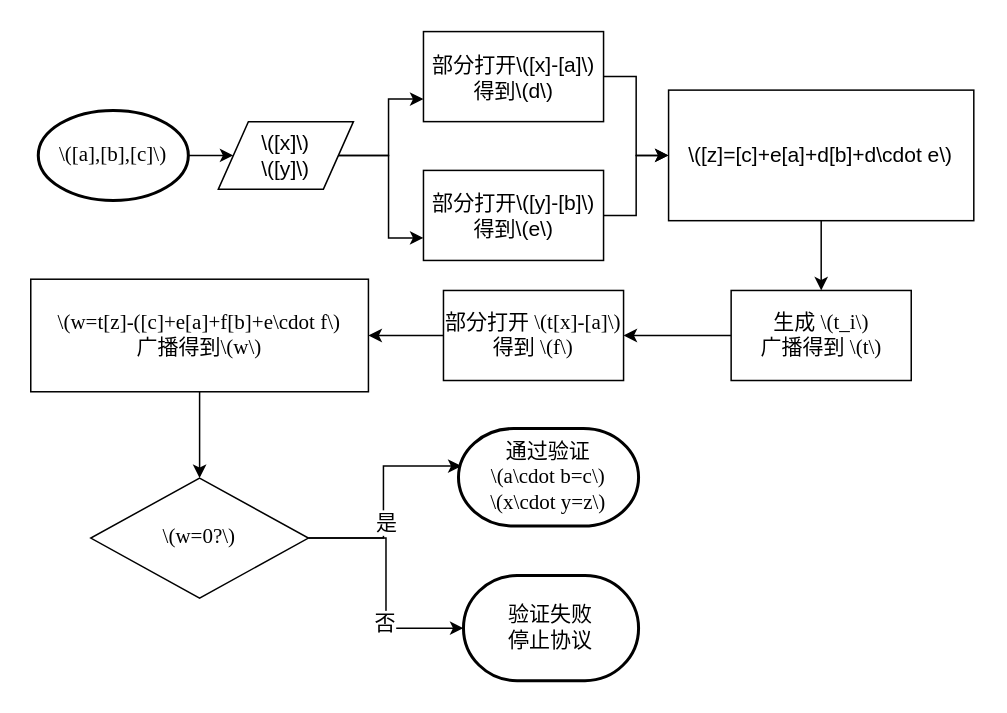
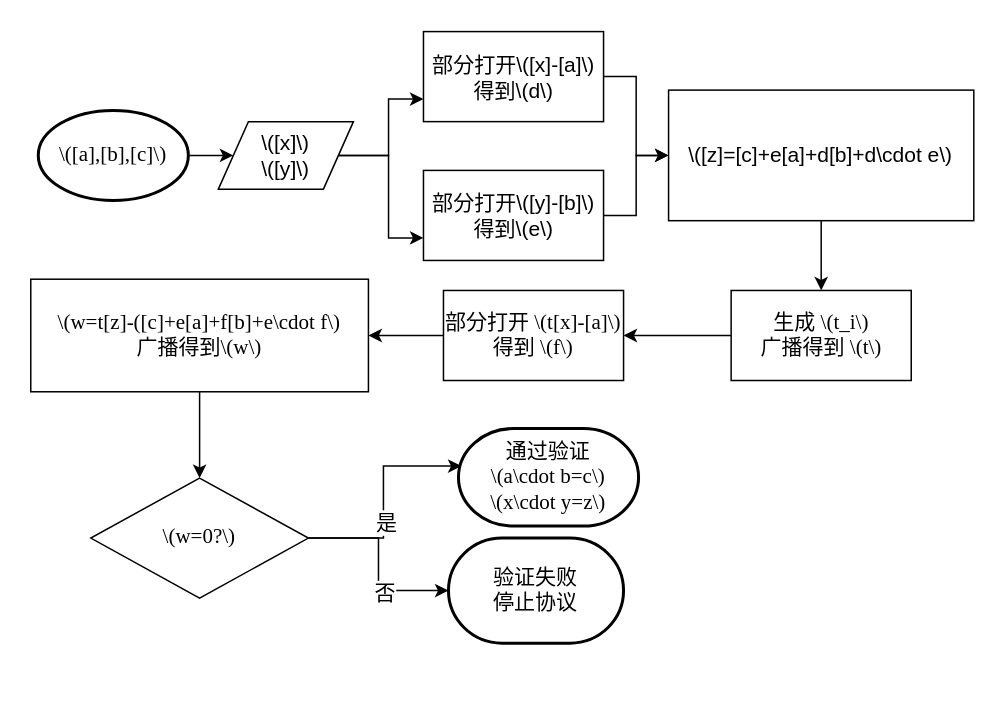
(551, 628) -> (536, 590)
